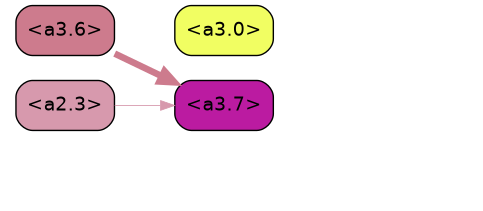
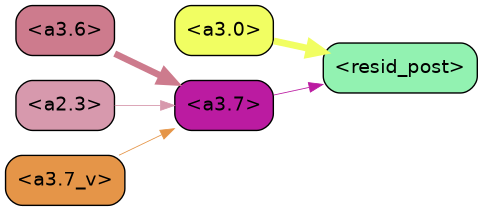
none -> (400, 68)
none -> (65, 180)
